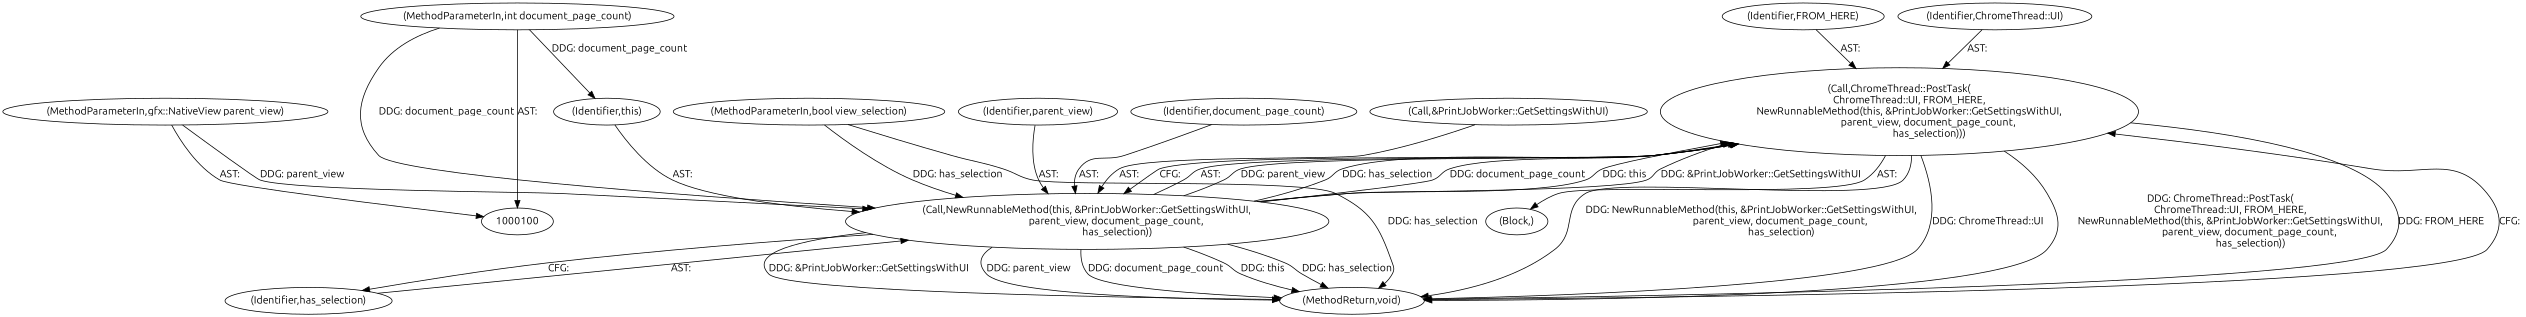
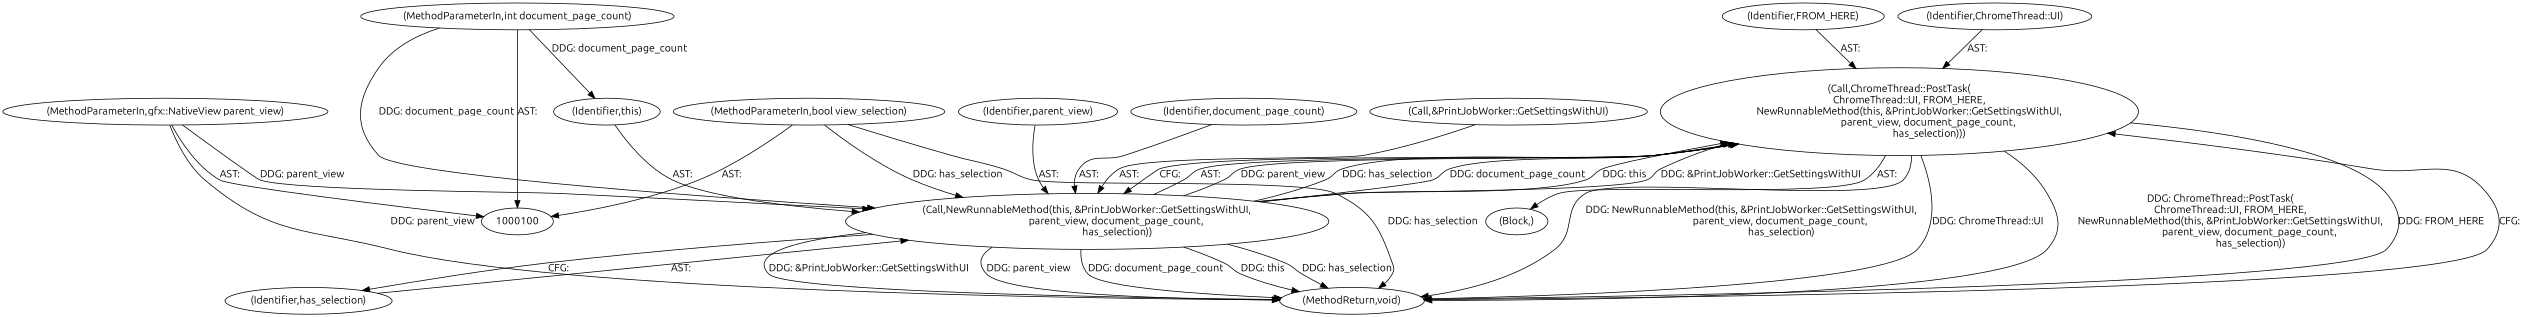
none -> (676, 188)
none -> (697, 284)
